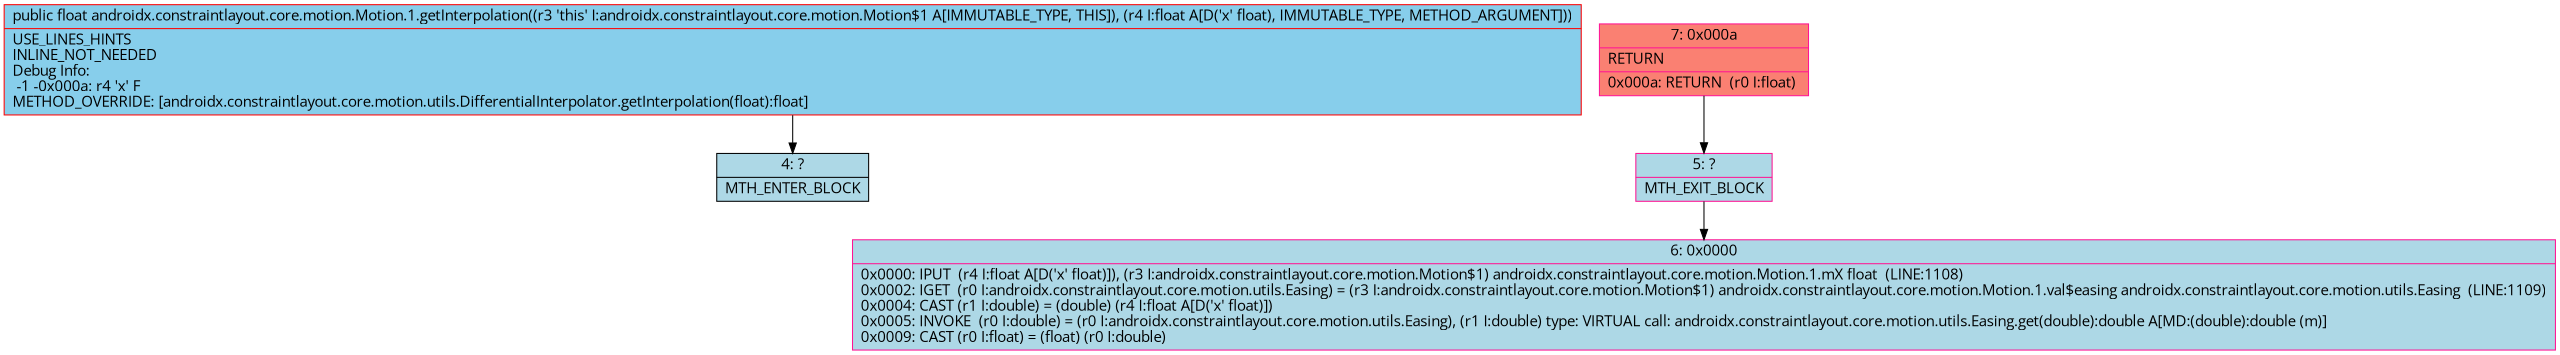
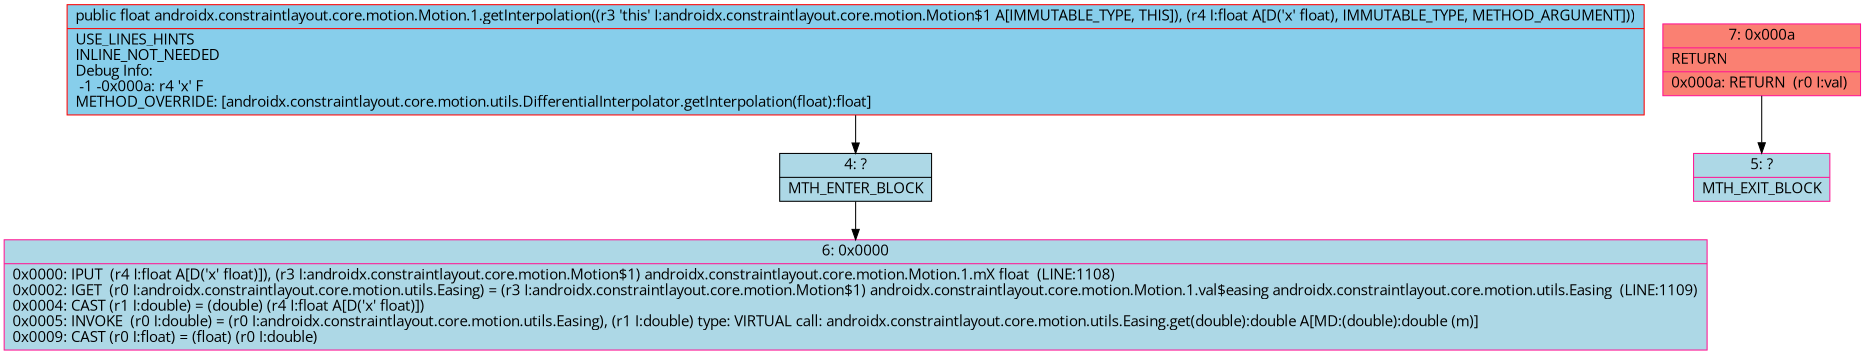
(1704, 83) -> (1762, 83)
(1704, 215) -> (856, 215)
